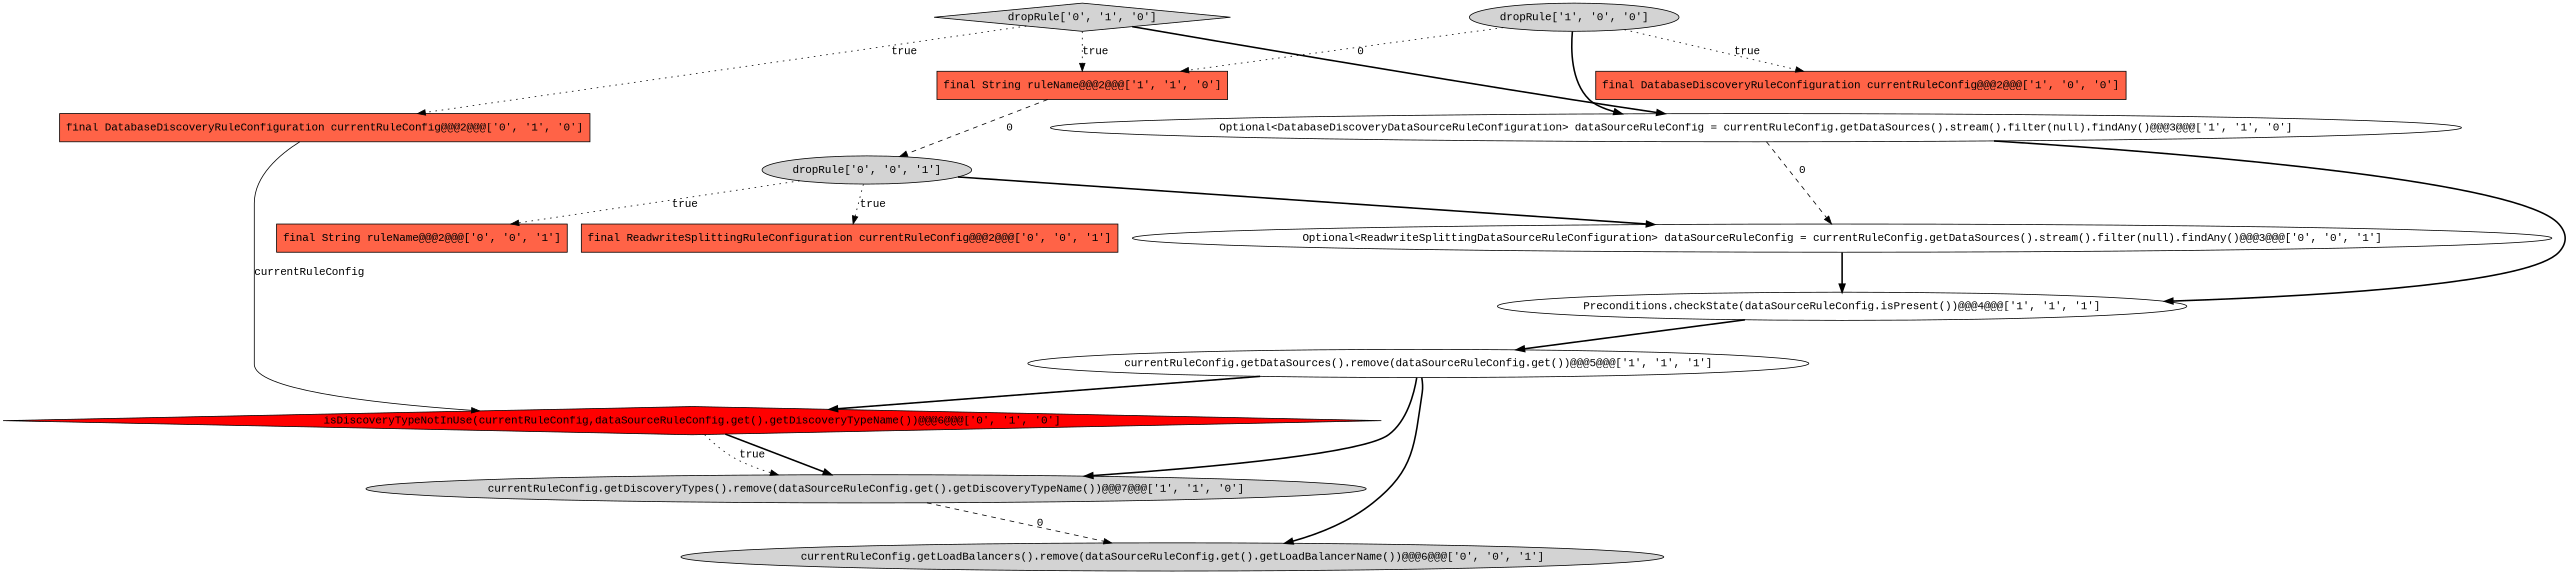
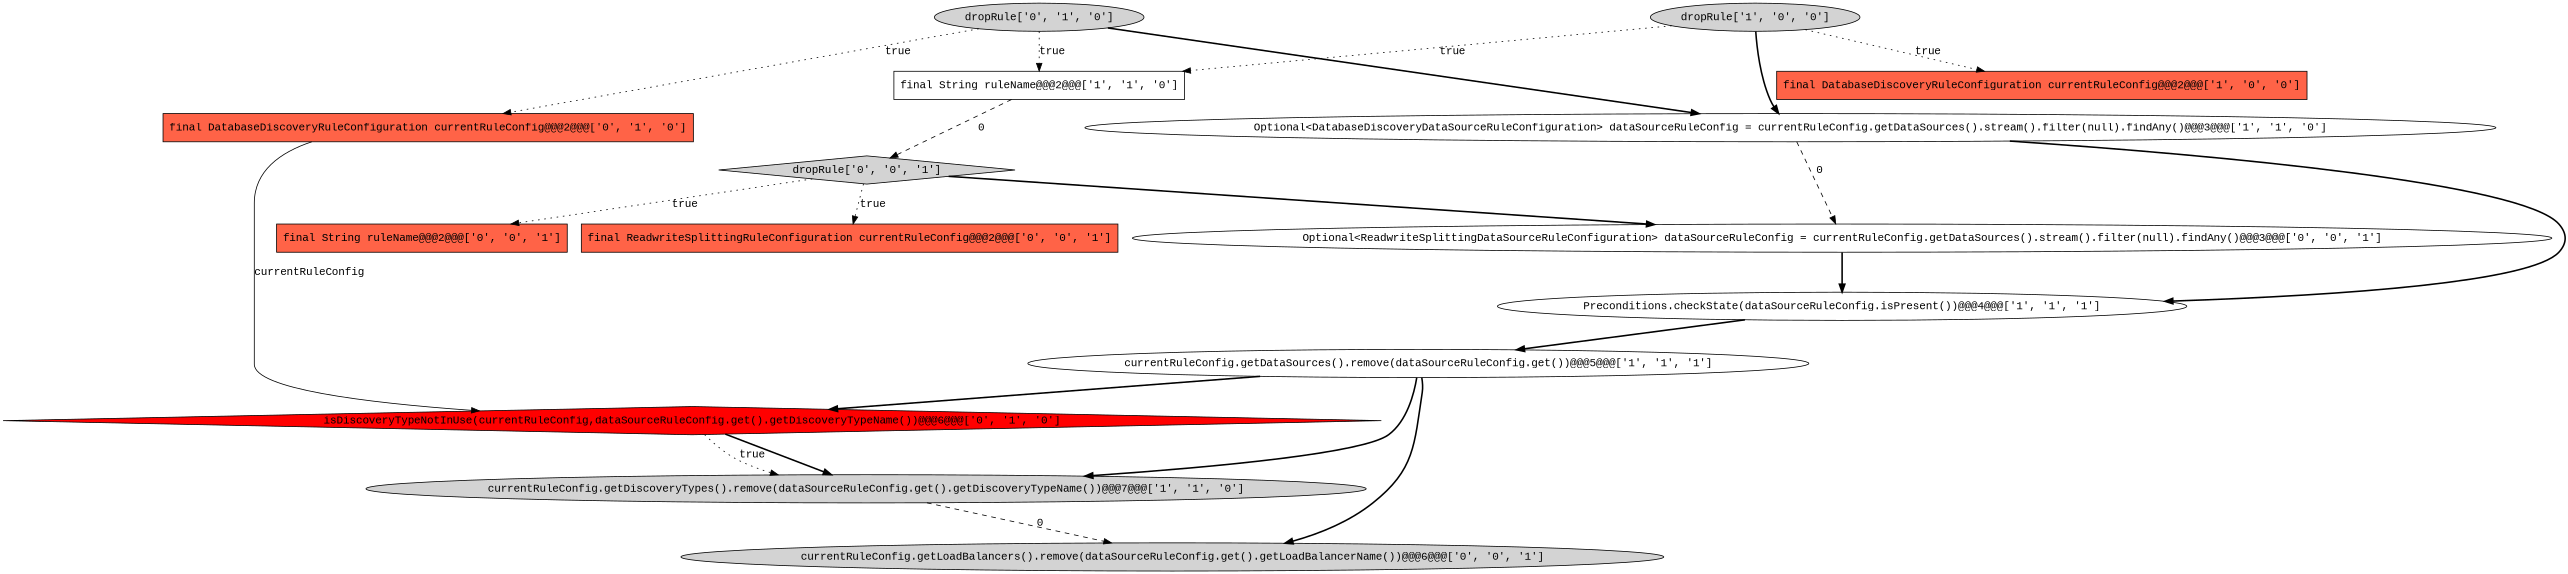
(1082, 17) -> (1039, 17)
(1361, 51) -> (1453, 51)
(1082, 85) -> (1039, 85)
(867, 170) -> (867, 170)
